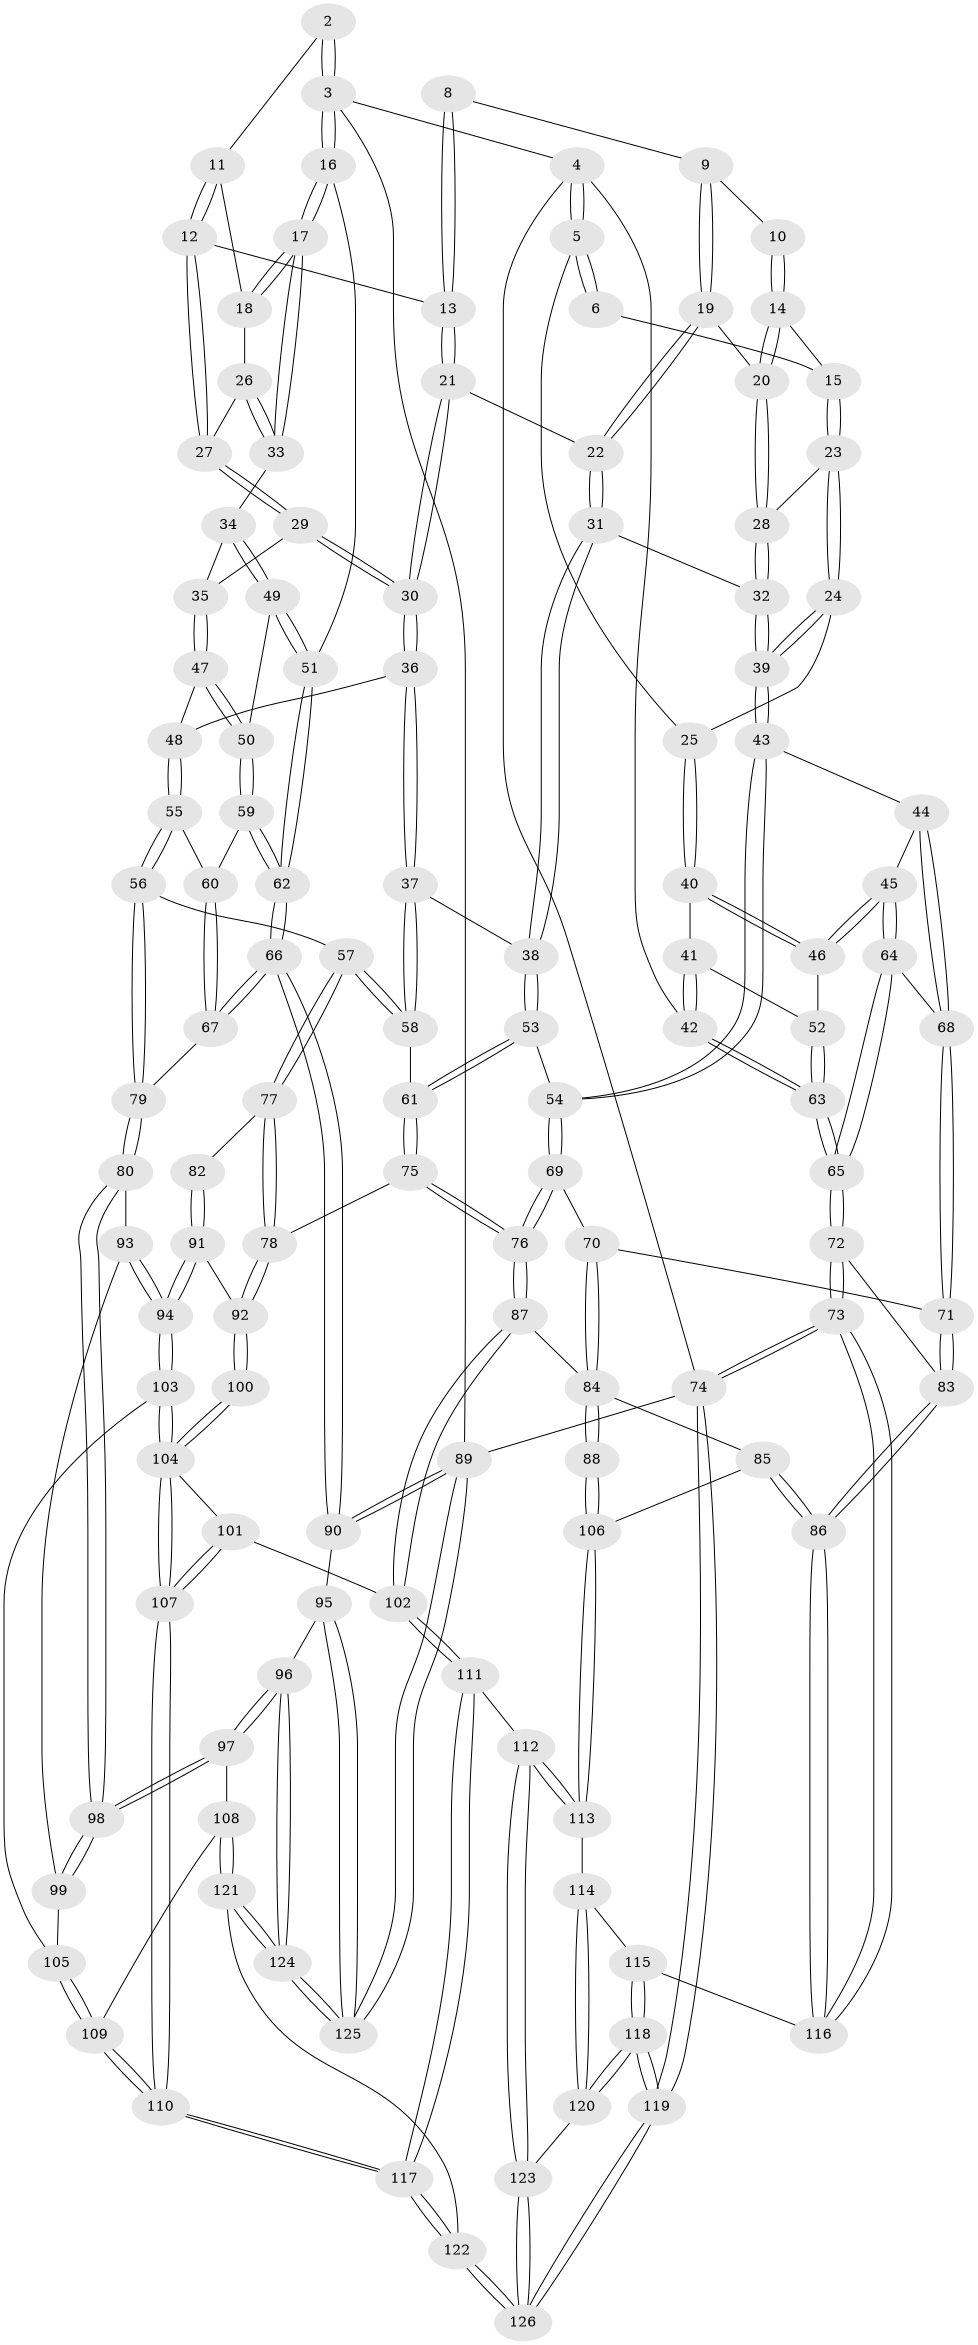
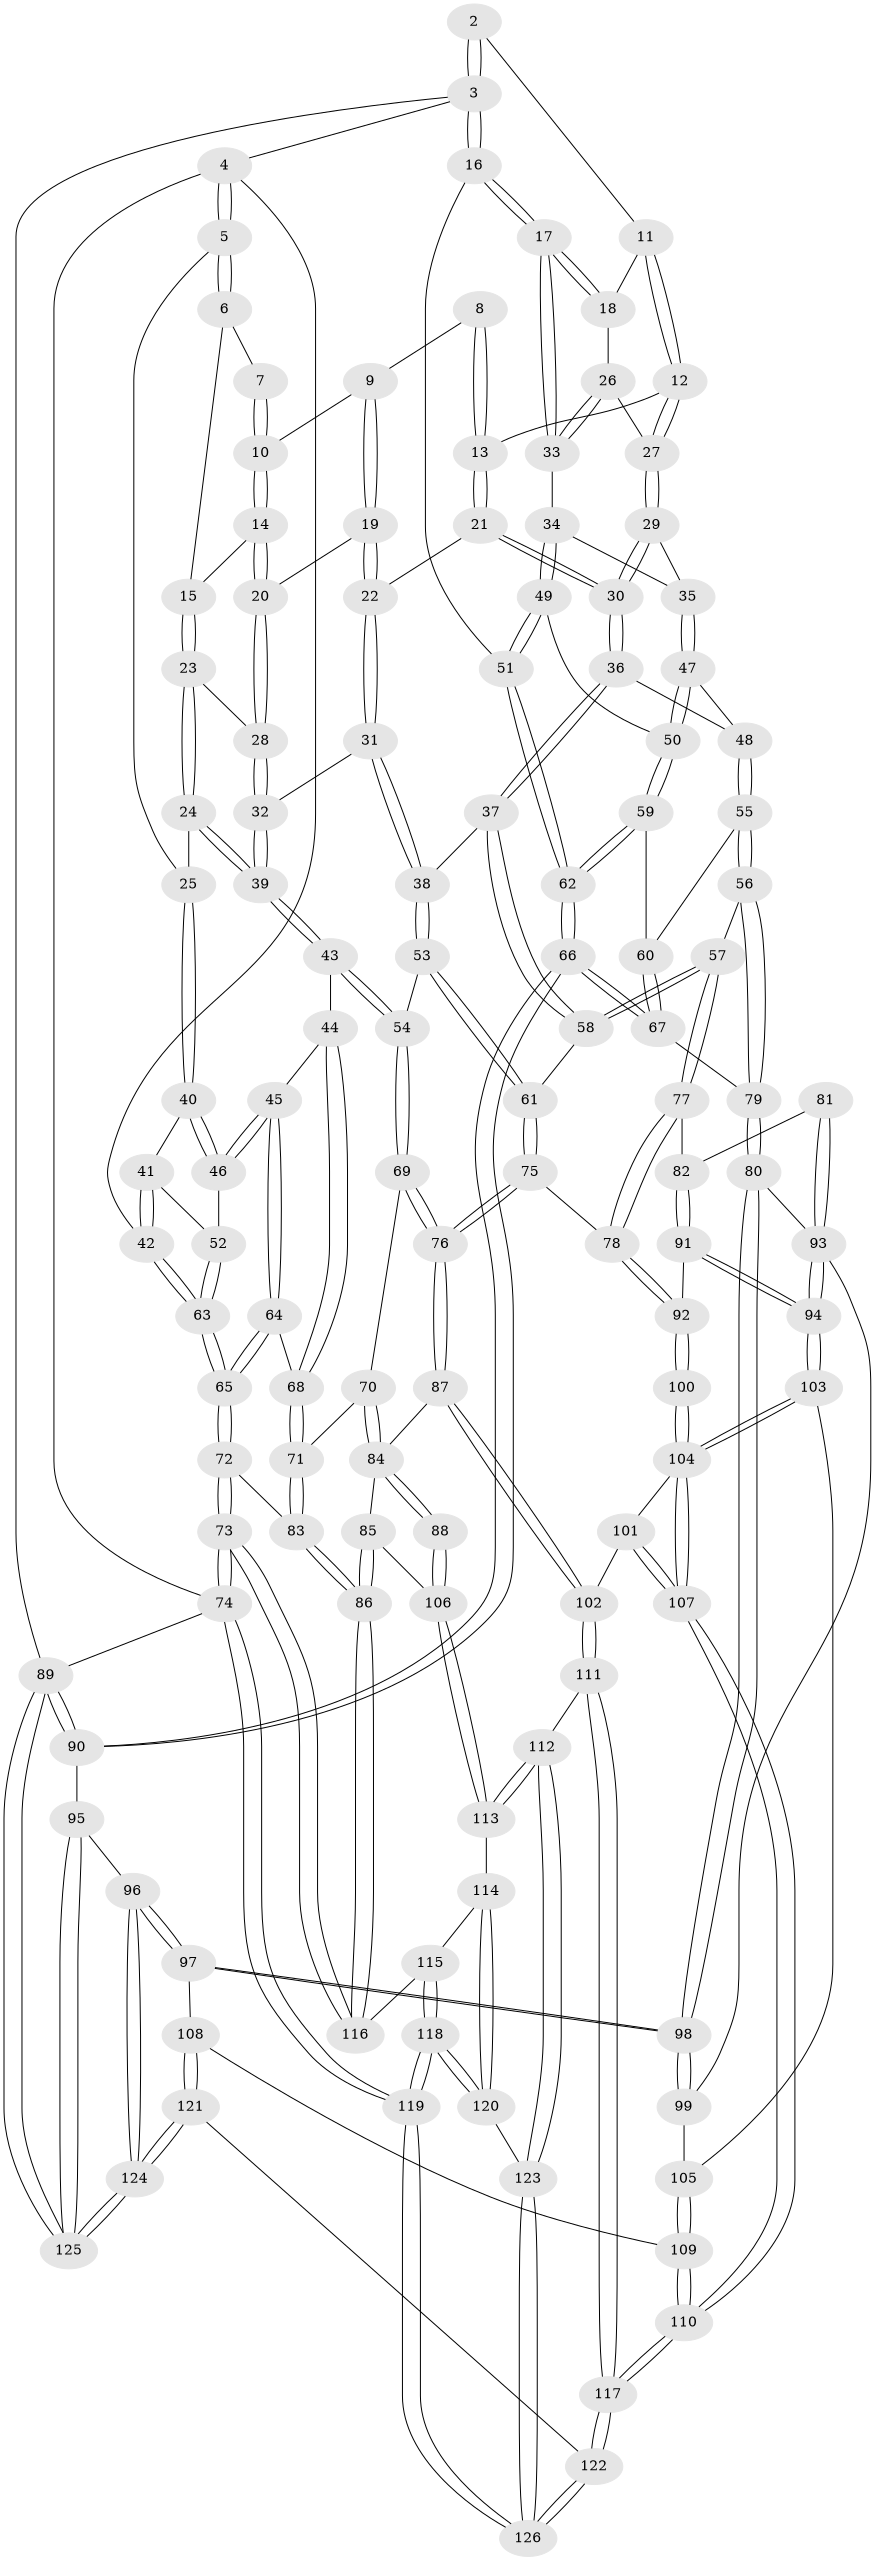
none -> (261, 381)
none -> (826, 1100)
